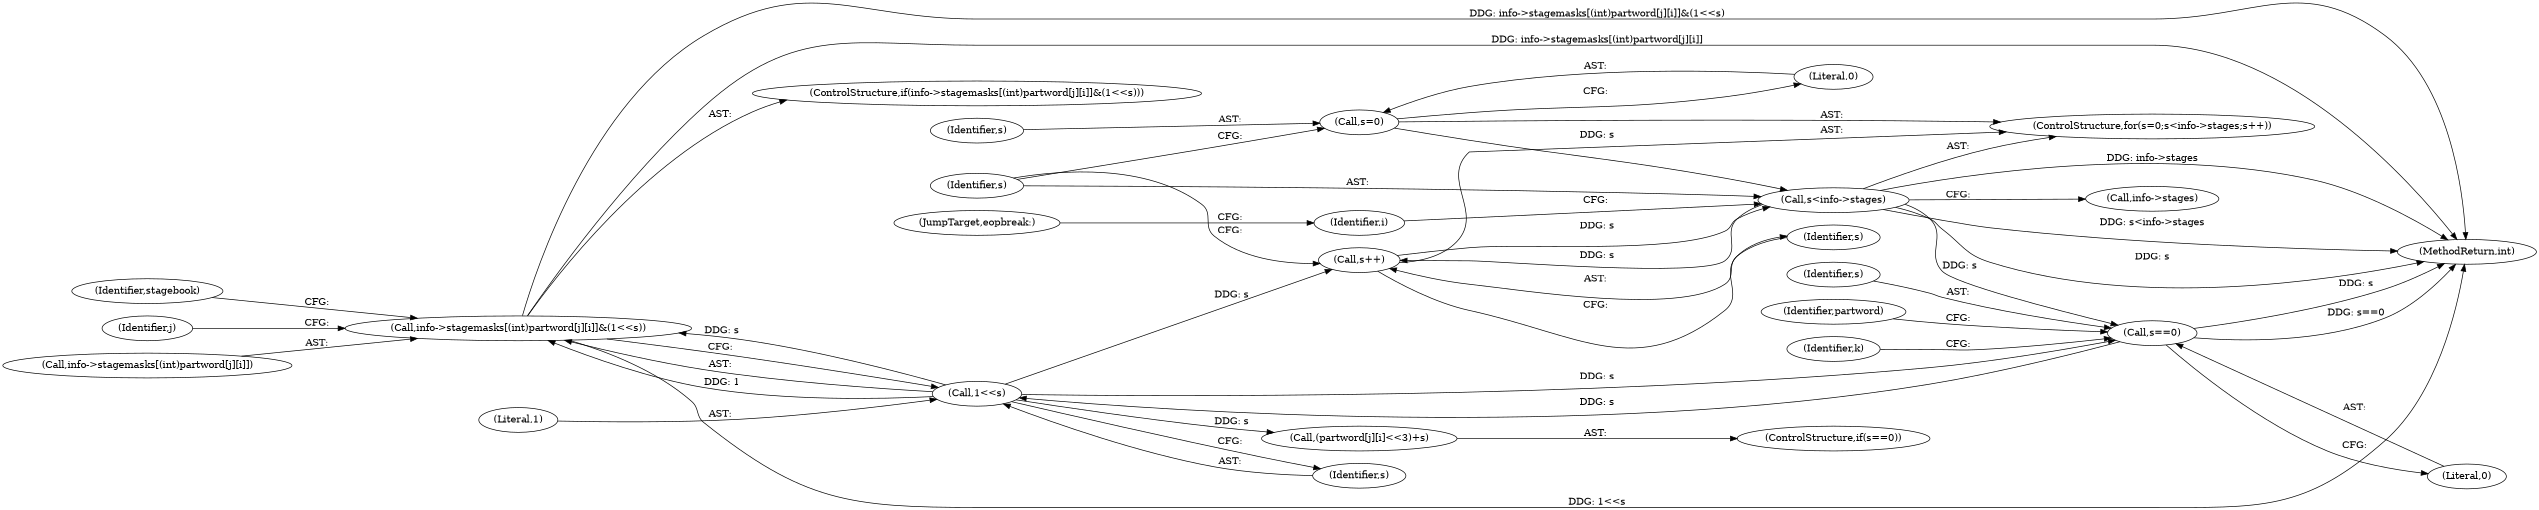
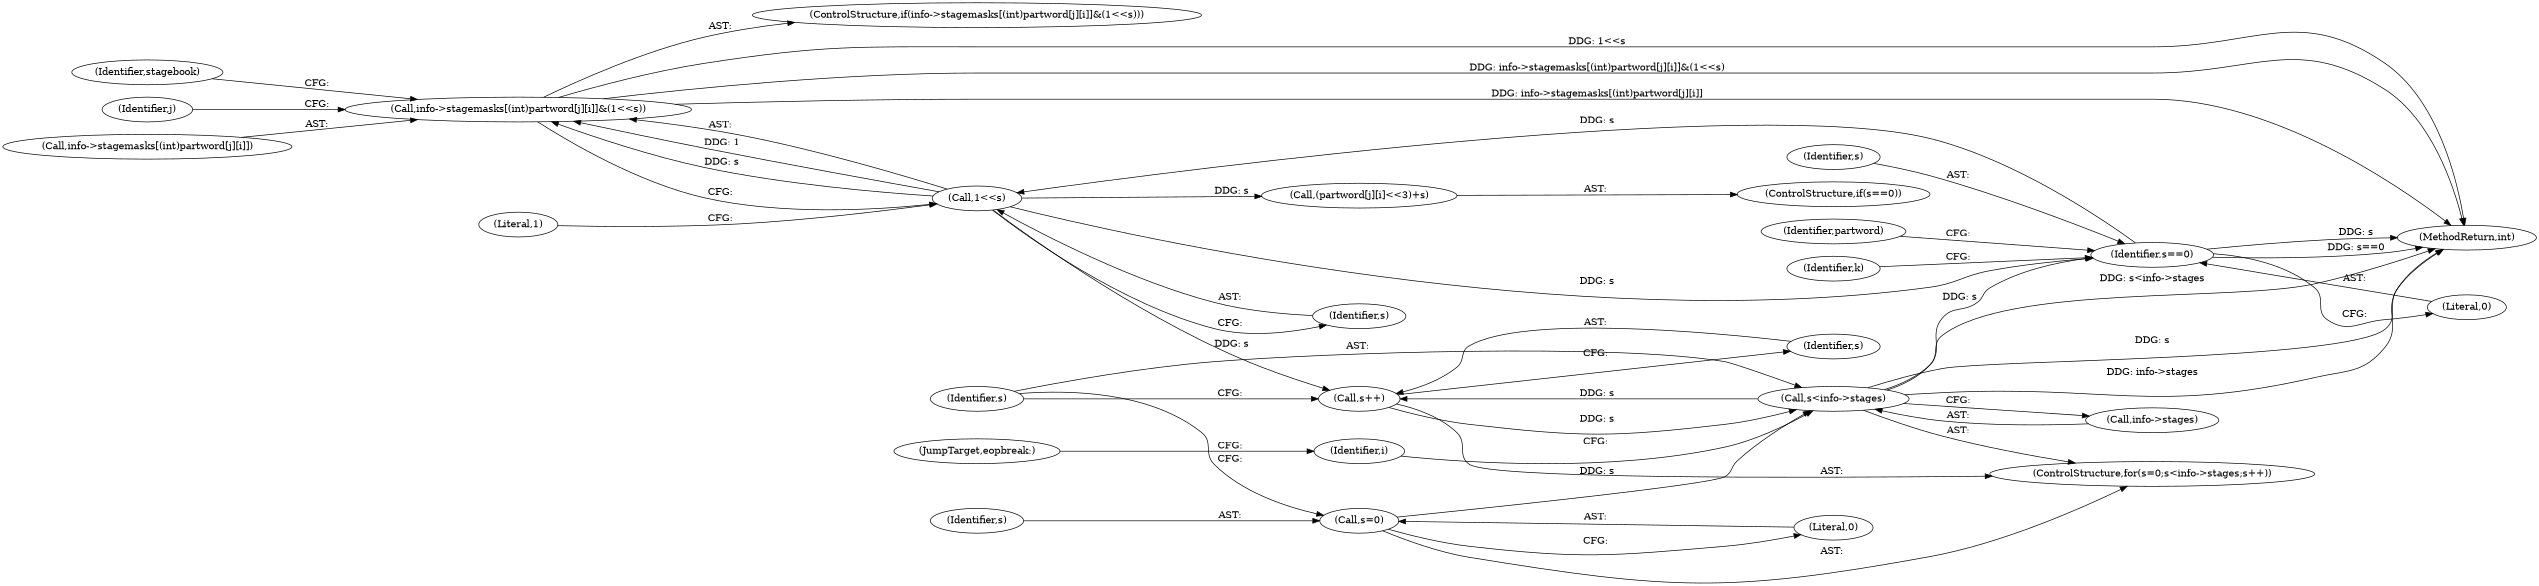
(2152, 333) -> (2152, 255)
(722, 414) -> (722, 219)
none -> (1985, 424)
